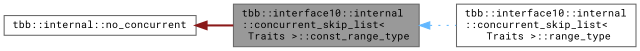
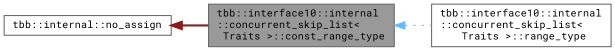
(100, 25) -> (88, 25)
